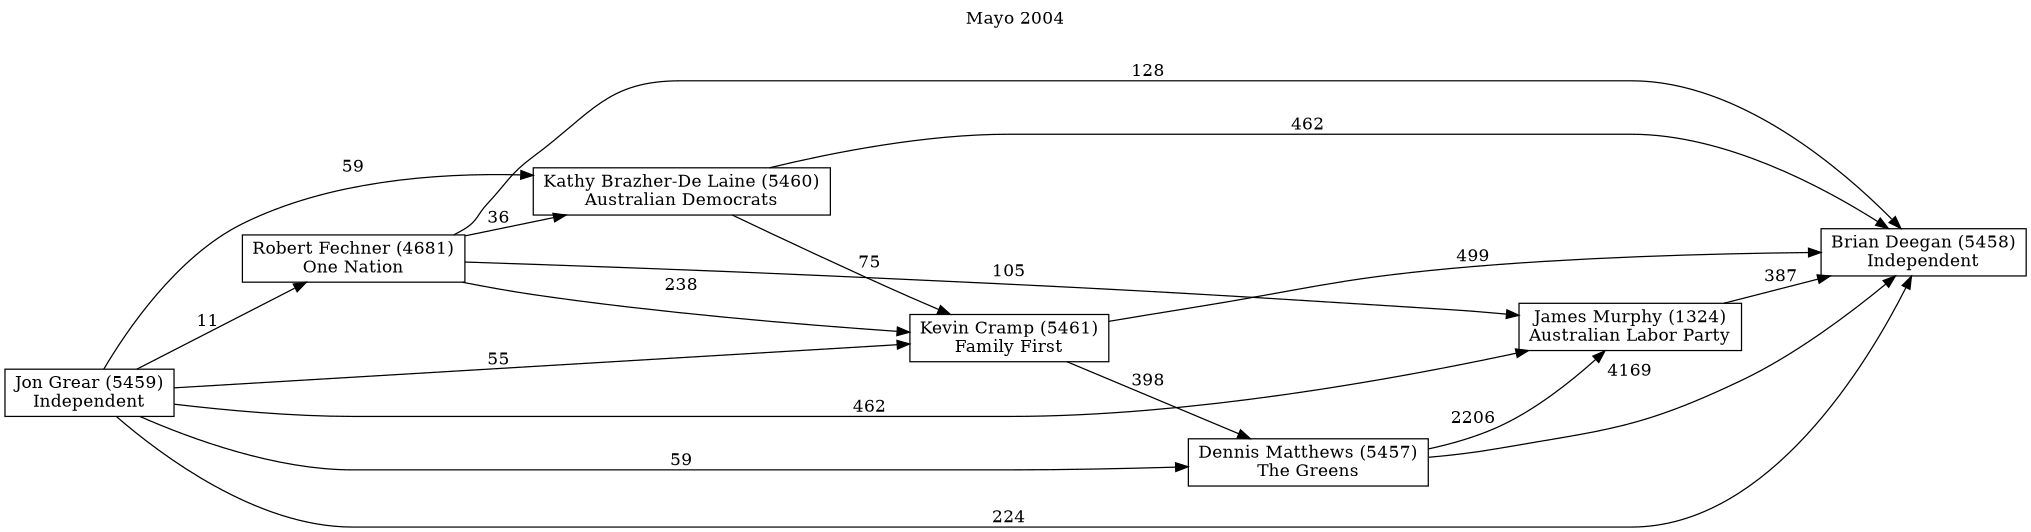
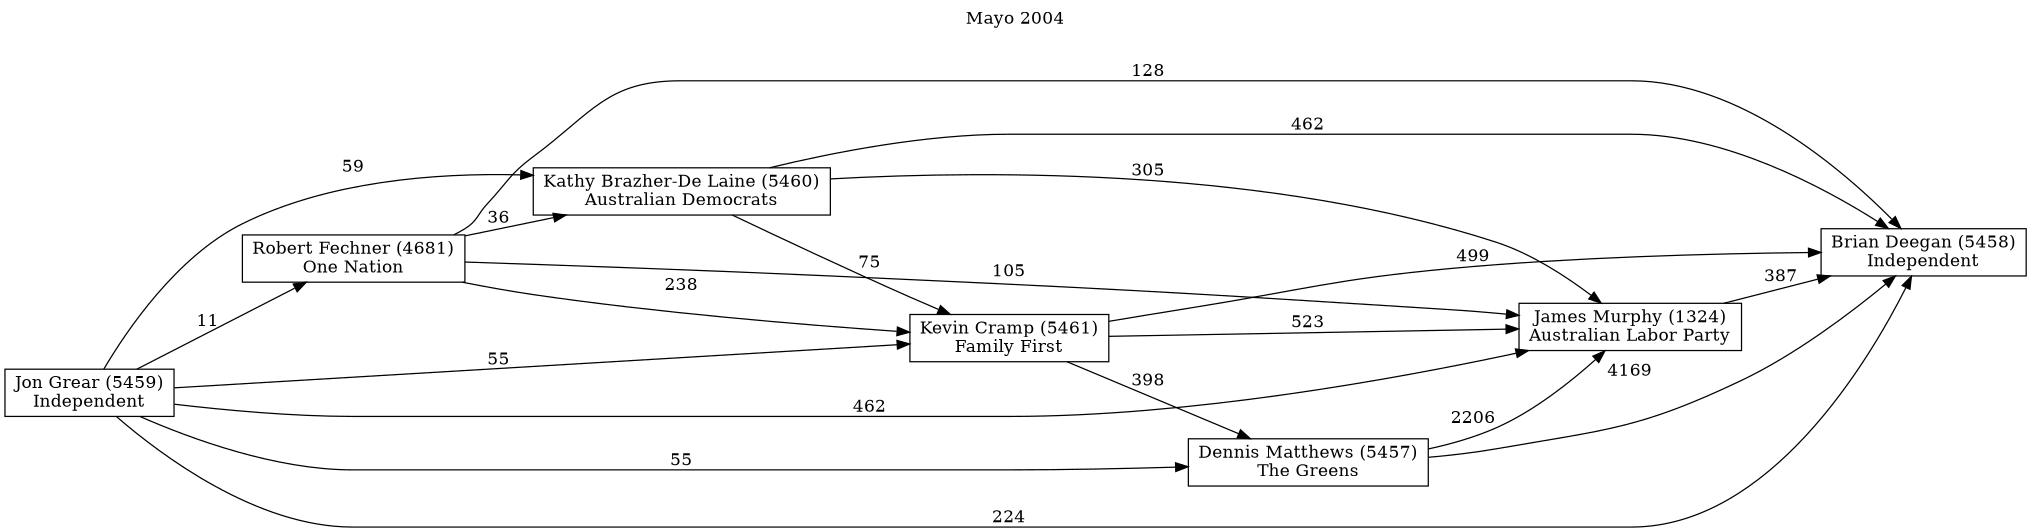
none -> (1221, 187)
none -> (1308, 333)
(682, 461) -> (682, 461)
